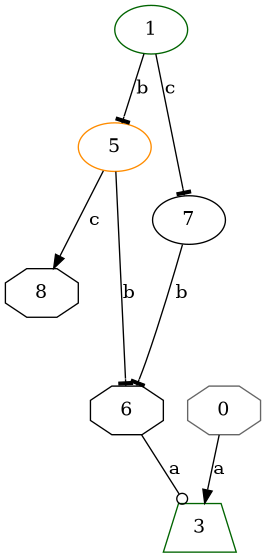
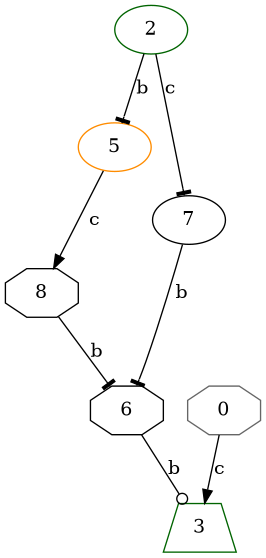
(151, 30) -> (151, 30)
(121, 275) -> (82, 349)
(175, 469) -> (175, 469)
(219, 469) -> (219, 469)
